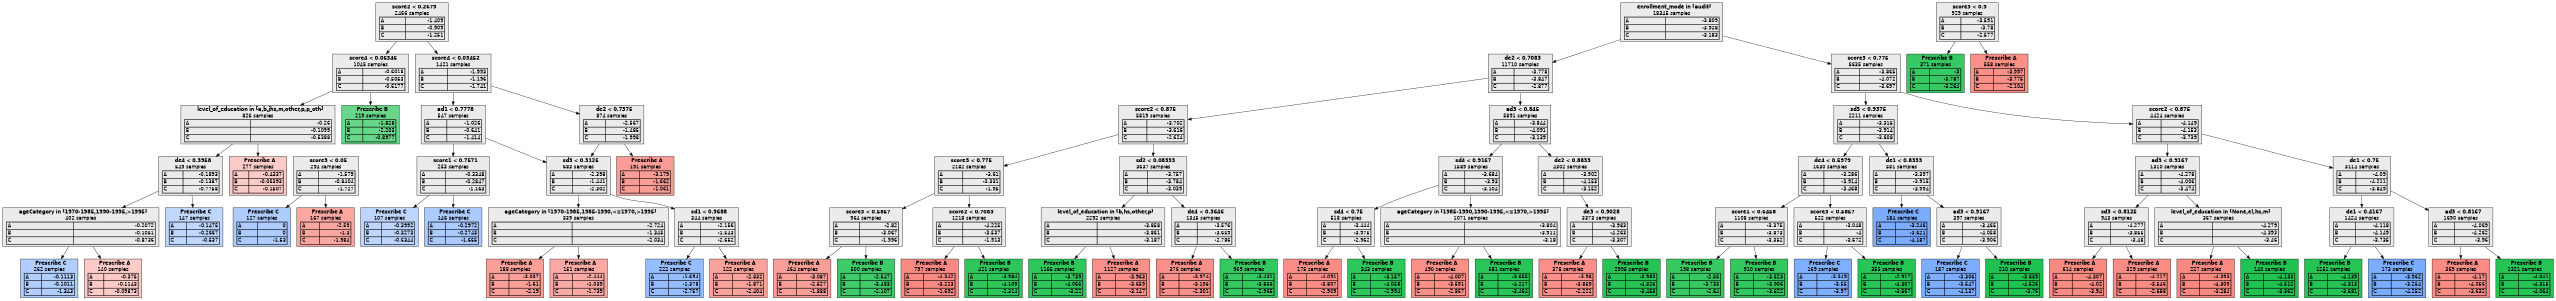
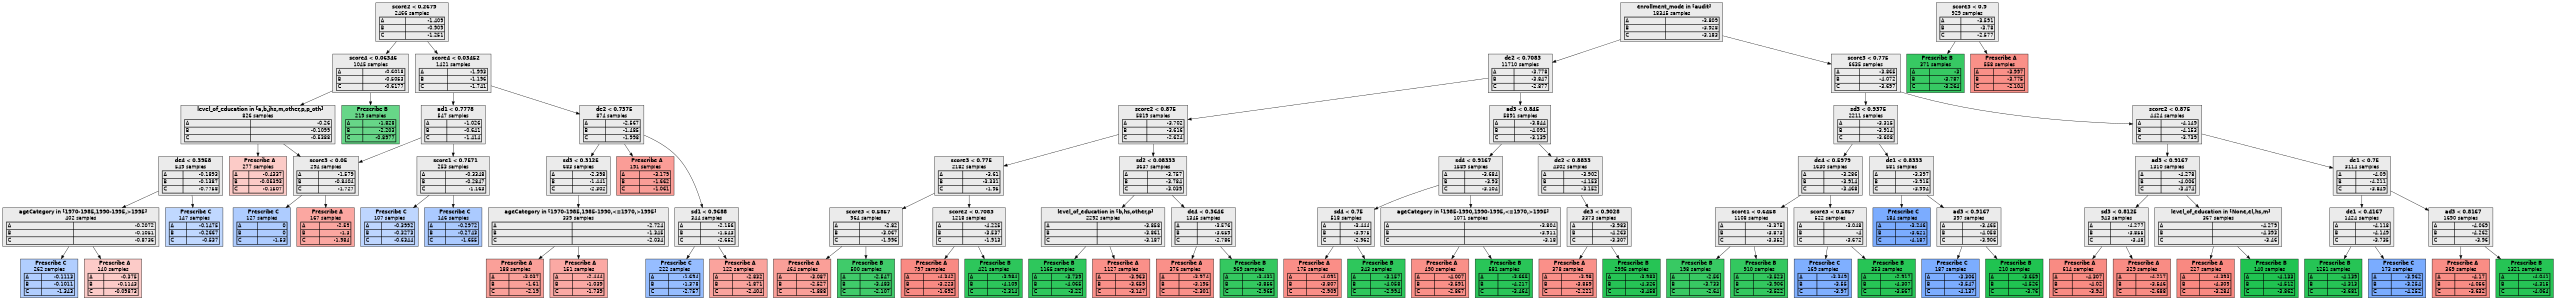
(226, 149) -> (291, 149)
(514, 150) -> (392, 149)
(641, 201) -> (682, 162)
